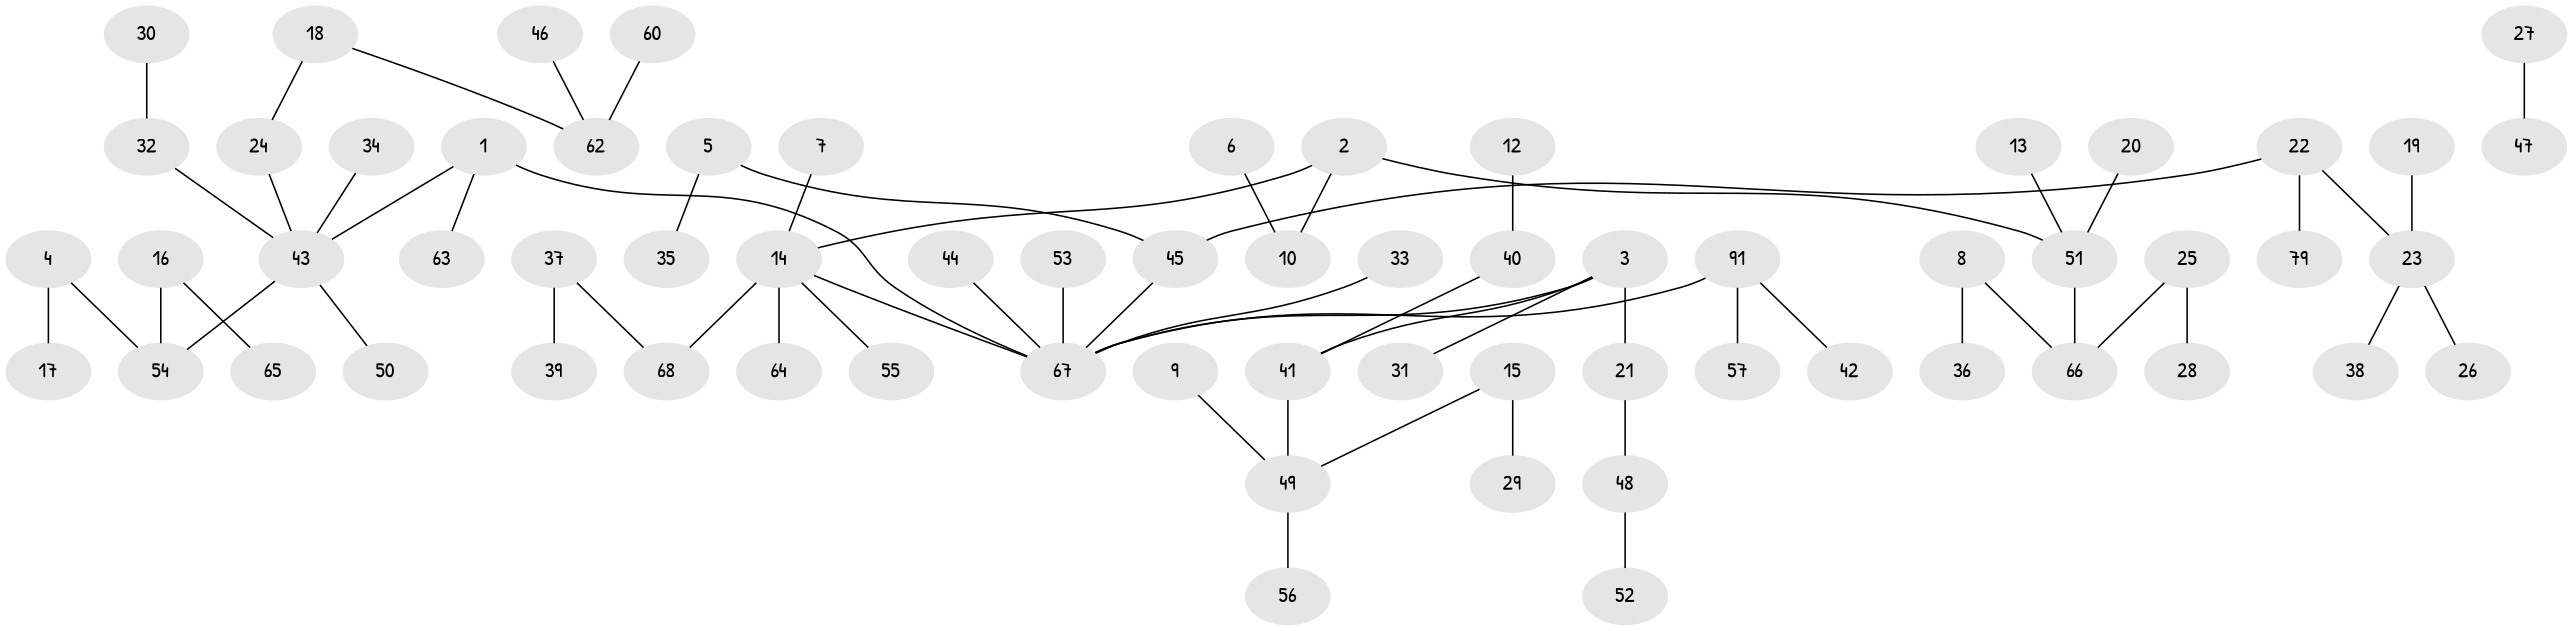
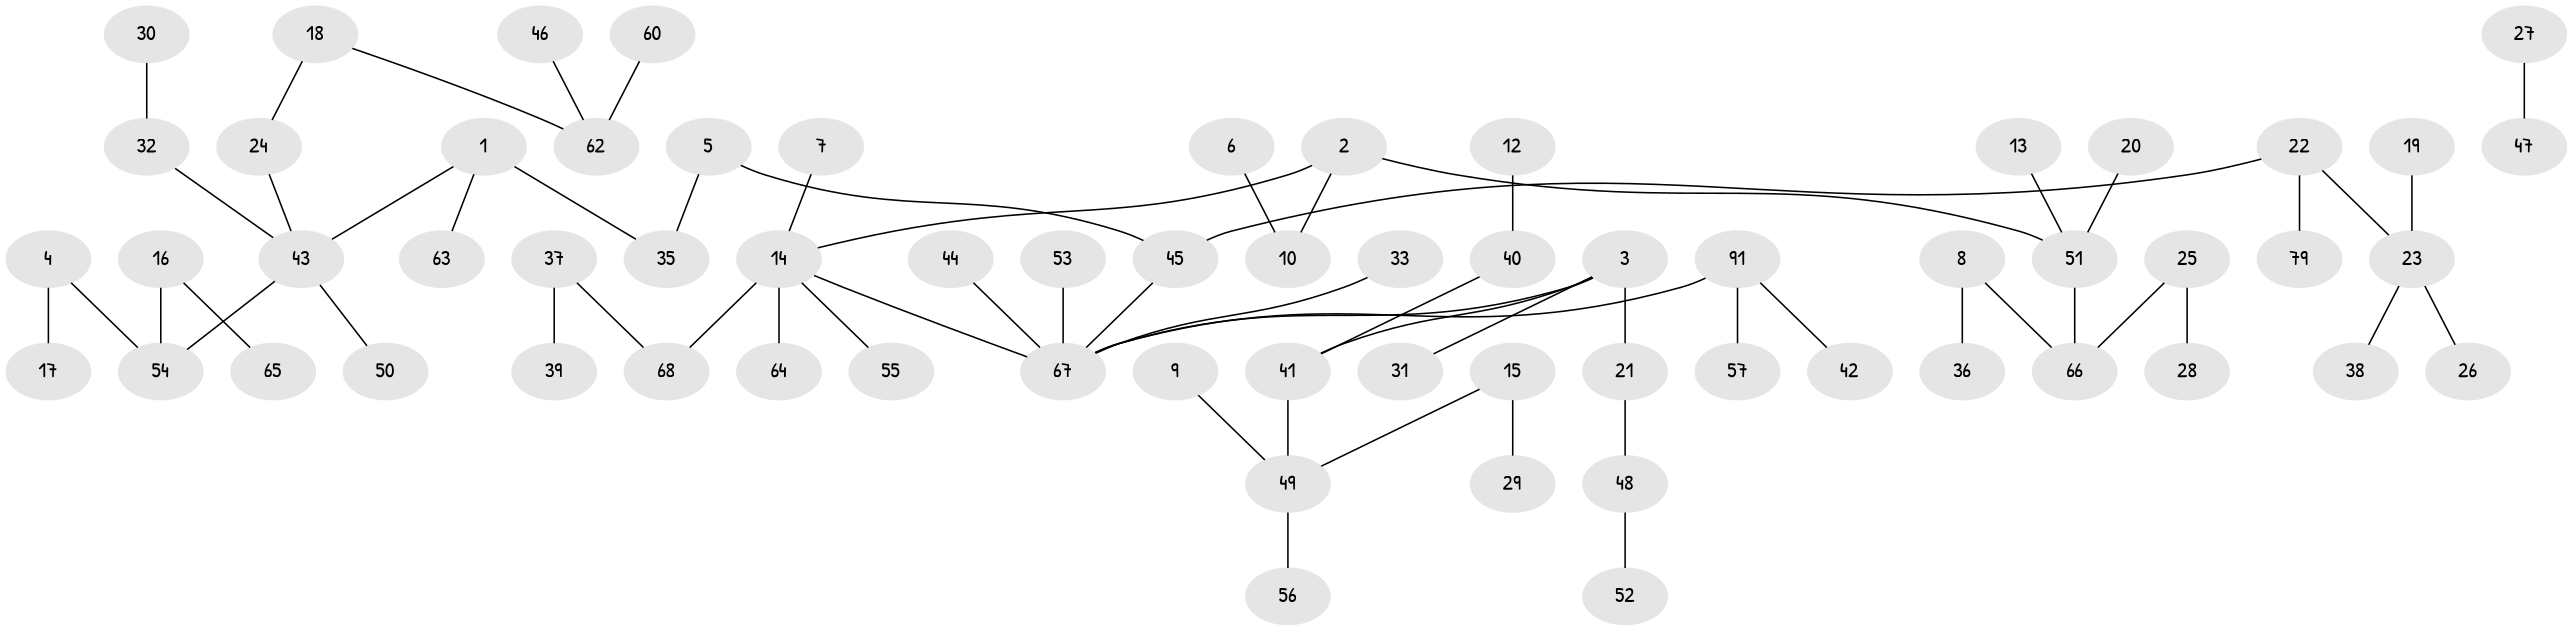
(372, 147) -> none
(777, 208) -> (575, 203)
